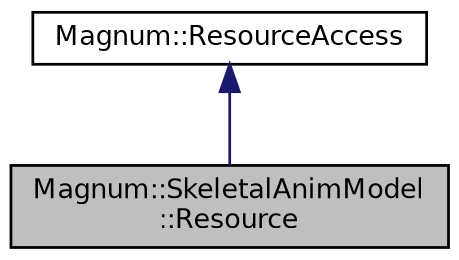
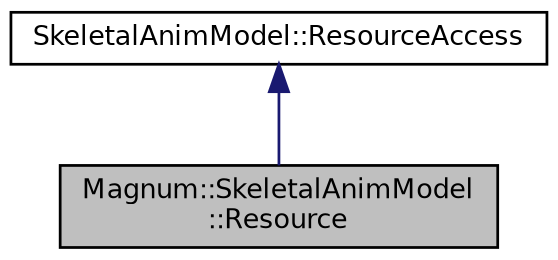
(230, 38) -> (279, 38)
